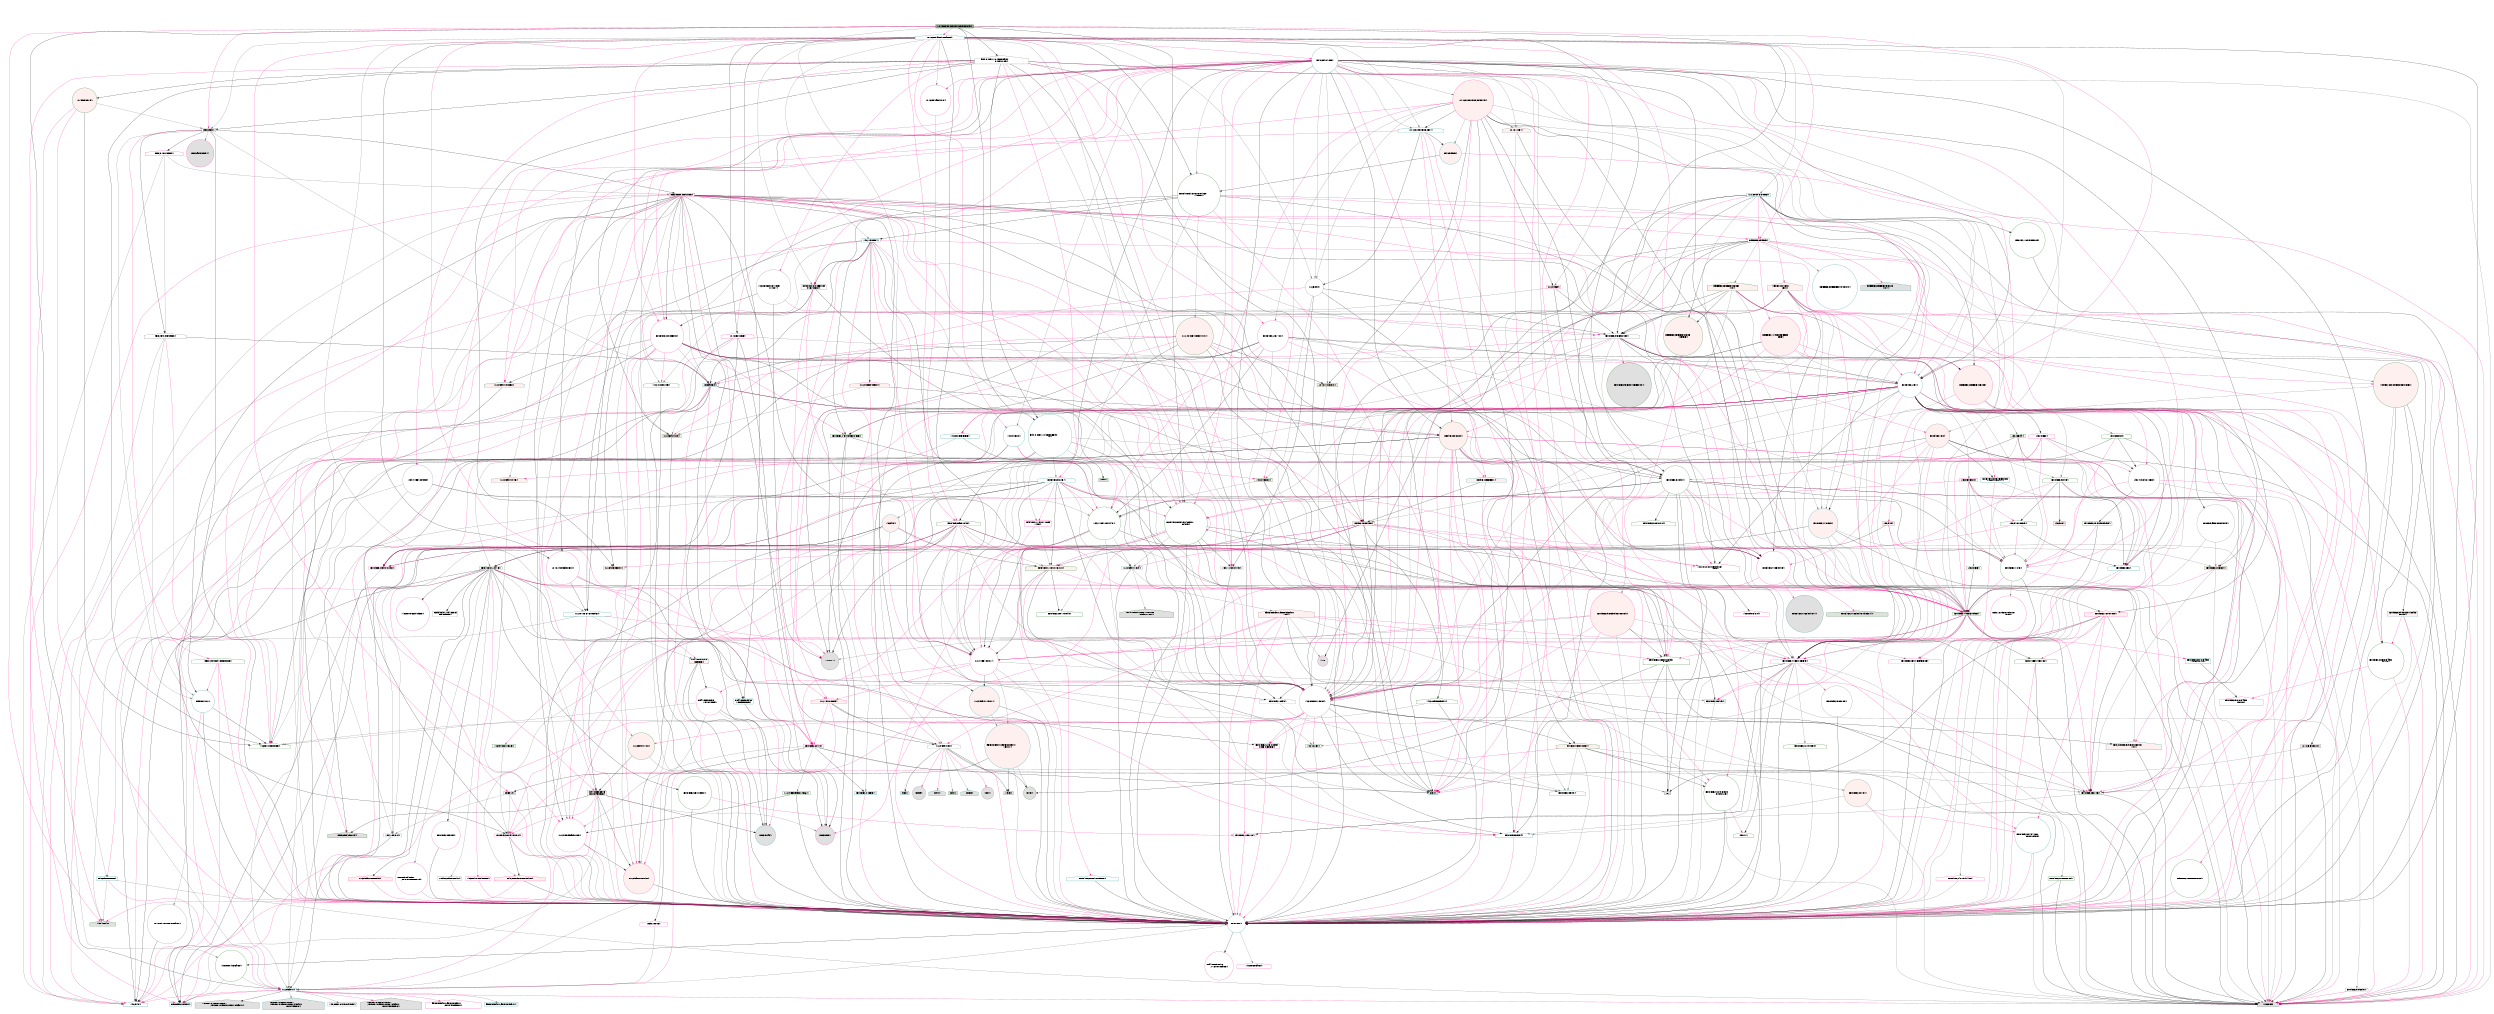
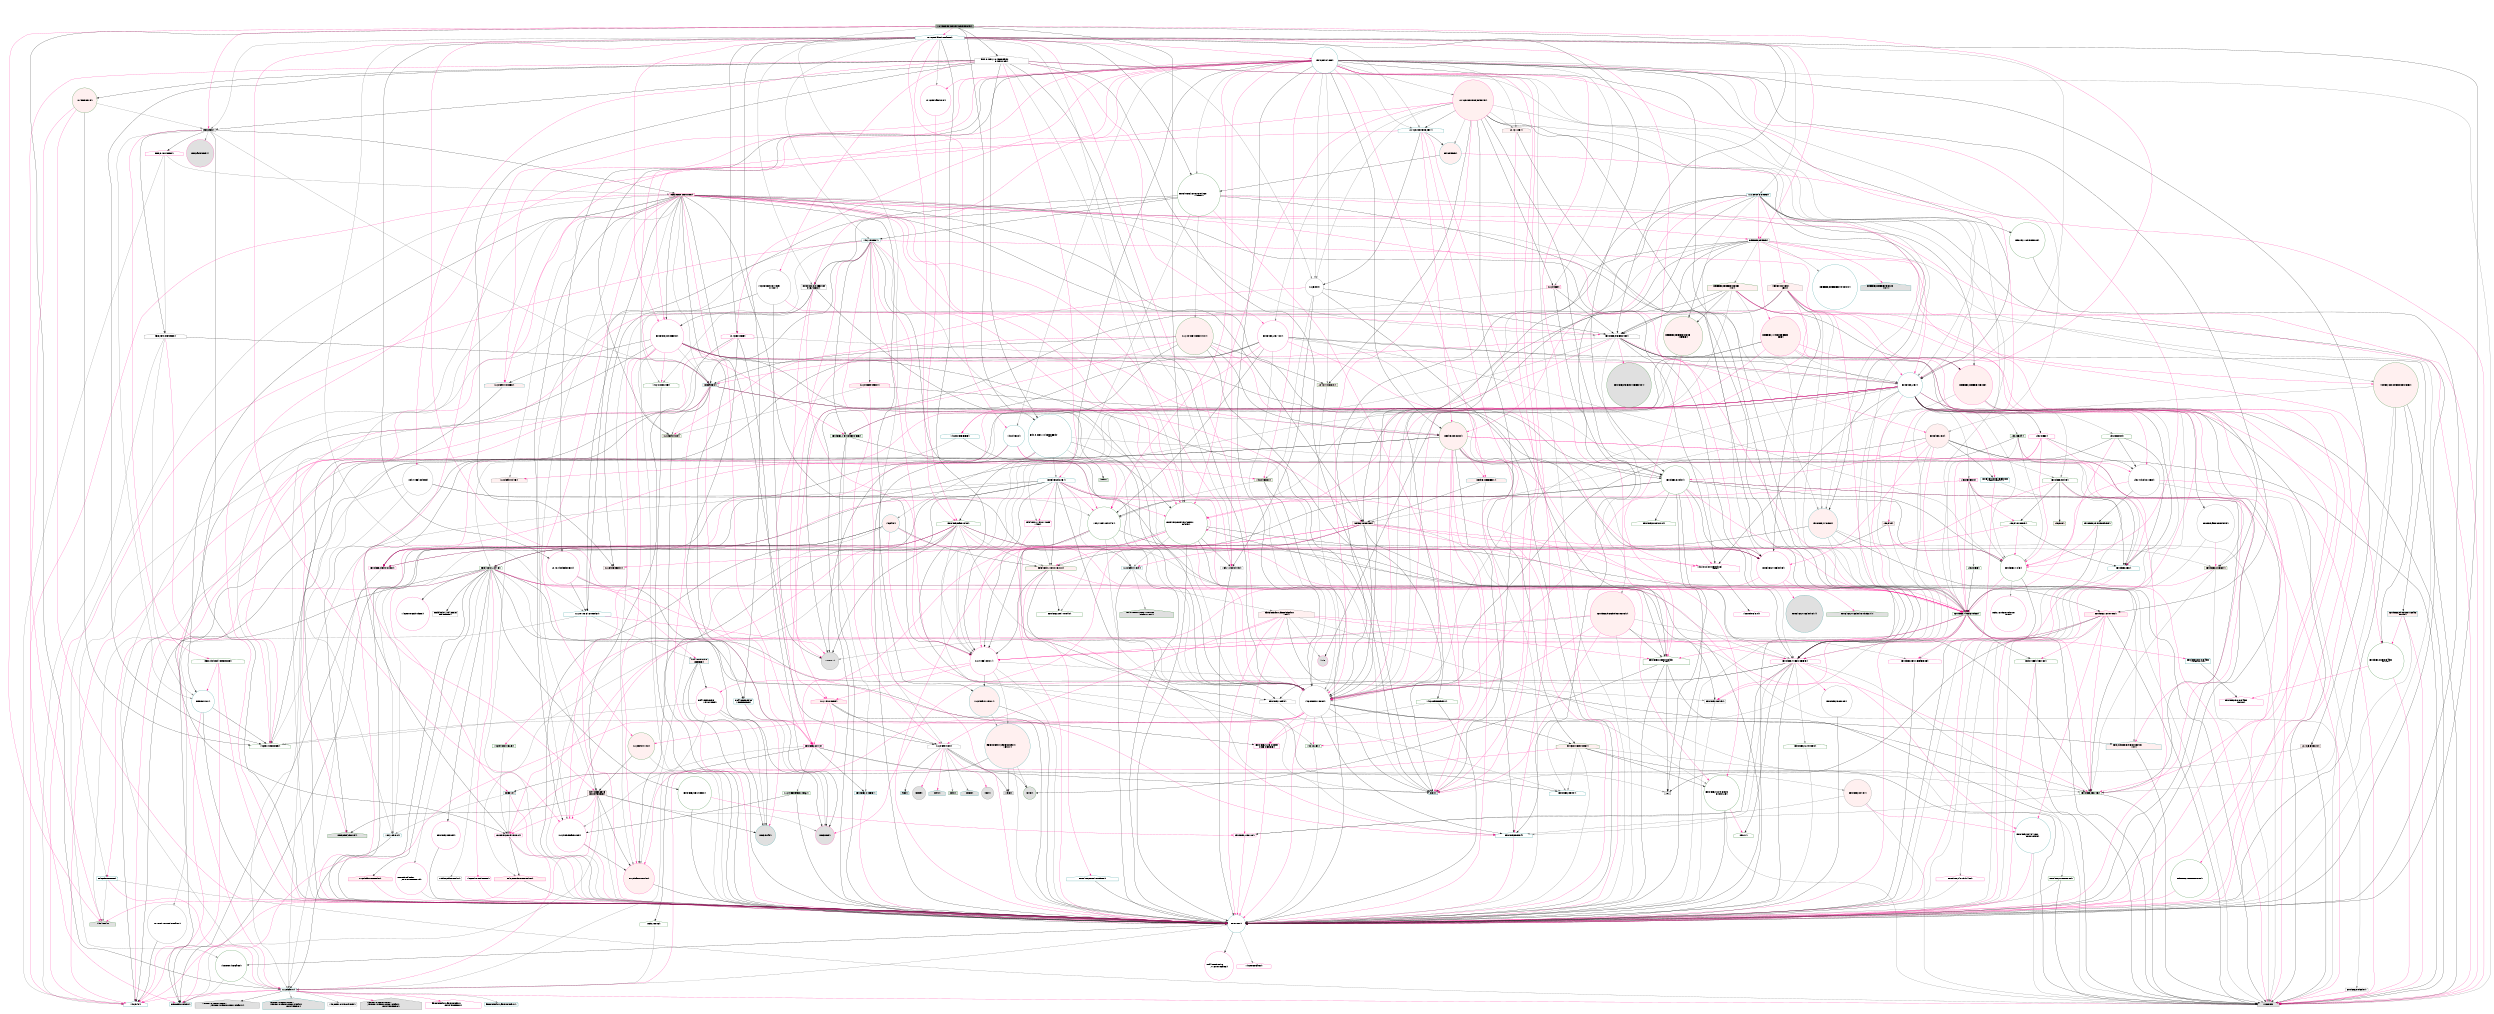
none -> (1526, 366)
(654, 924) -> (654, 924)
